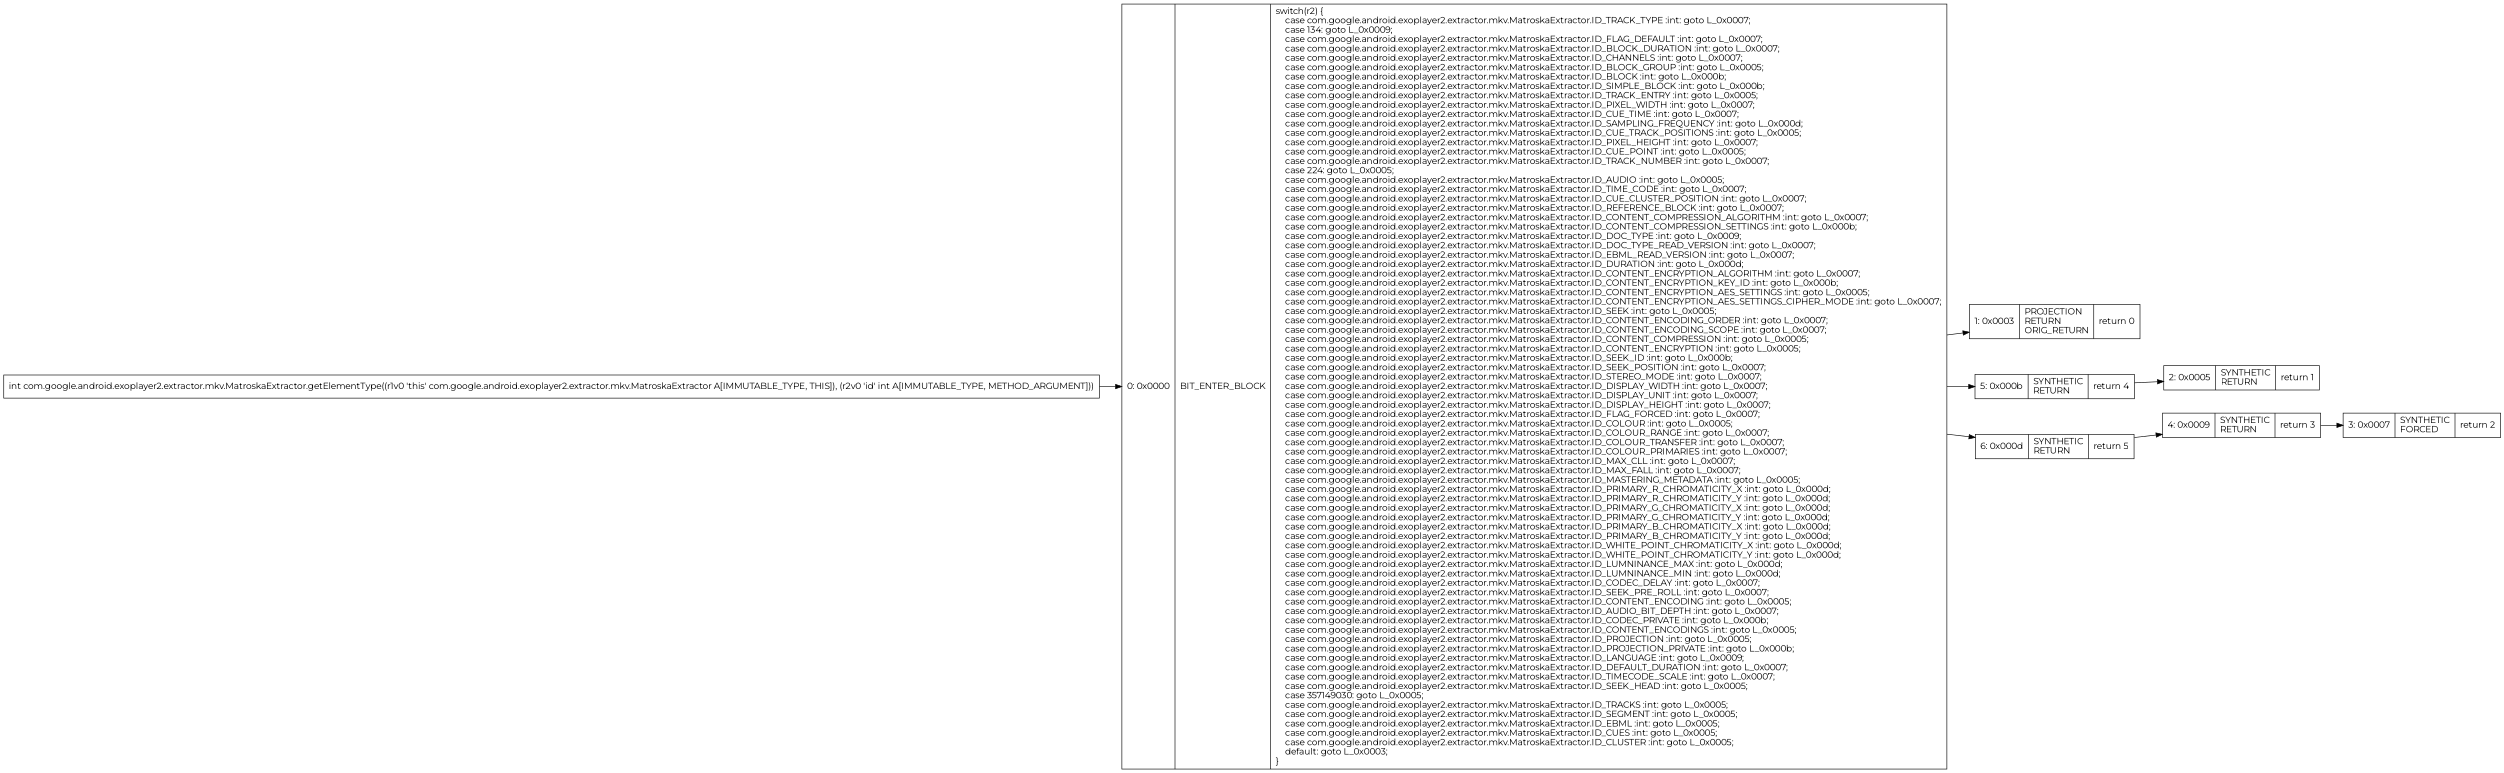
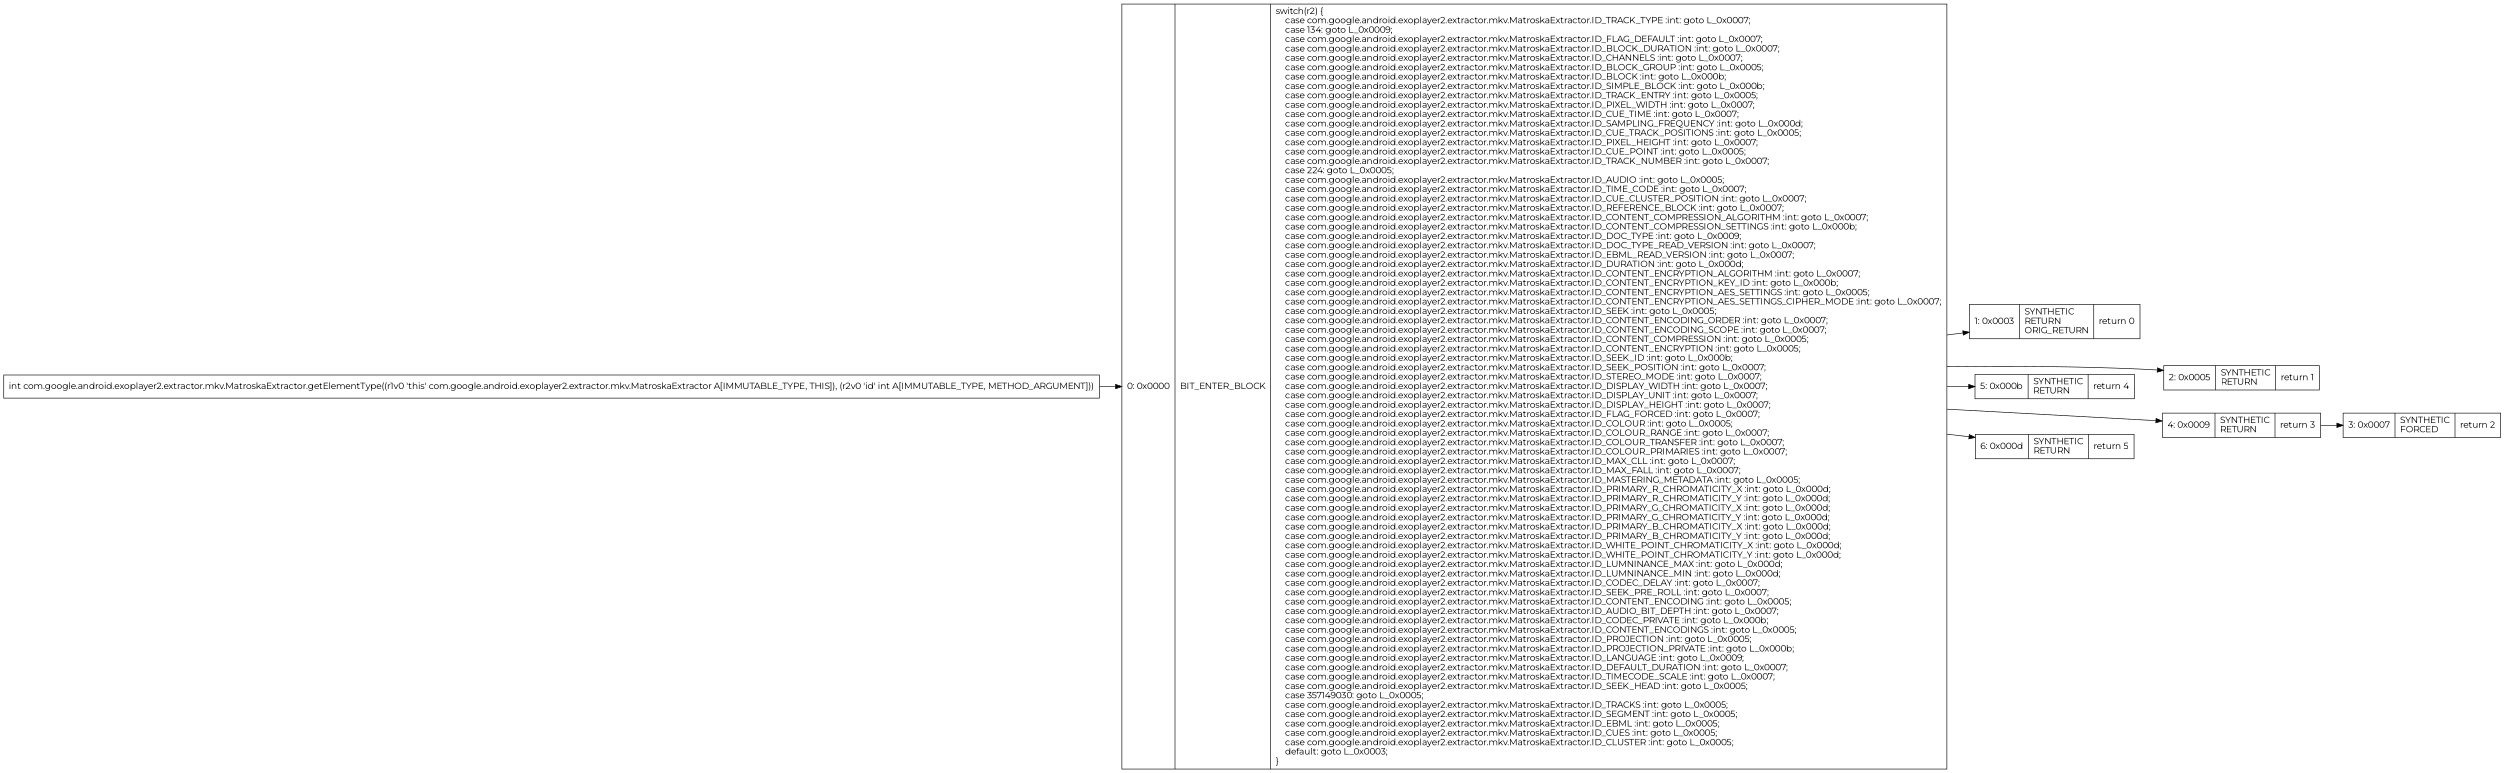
(2053, 312) -> (2049, 312)
(2146, 382) -> (2052, 367)
(2145, 436) -> (2051, 415)
